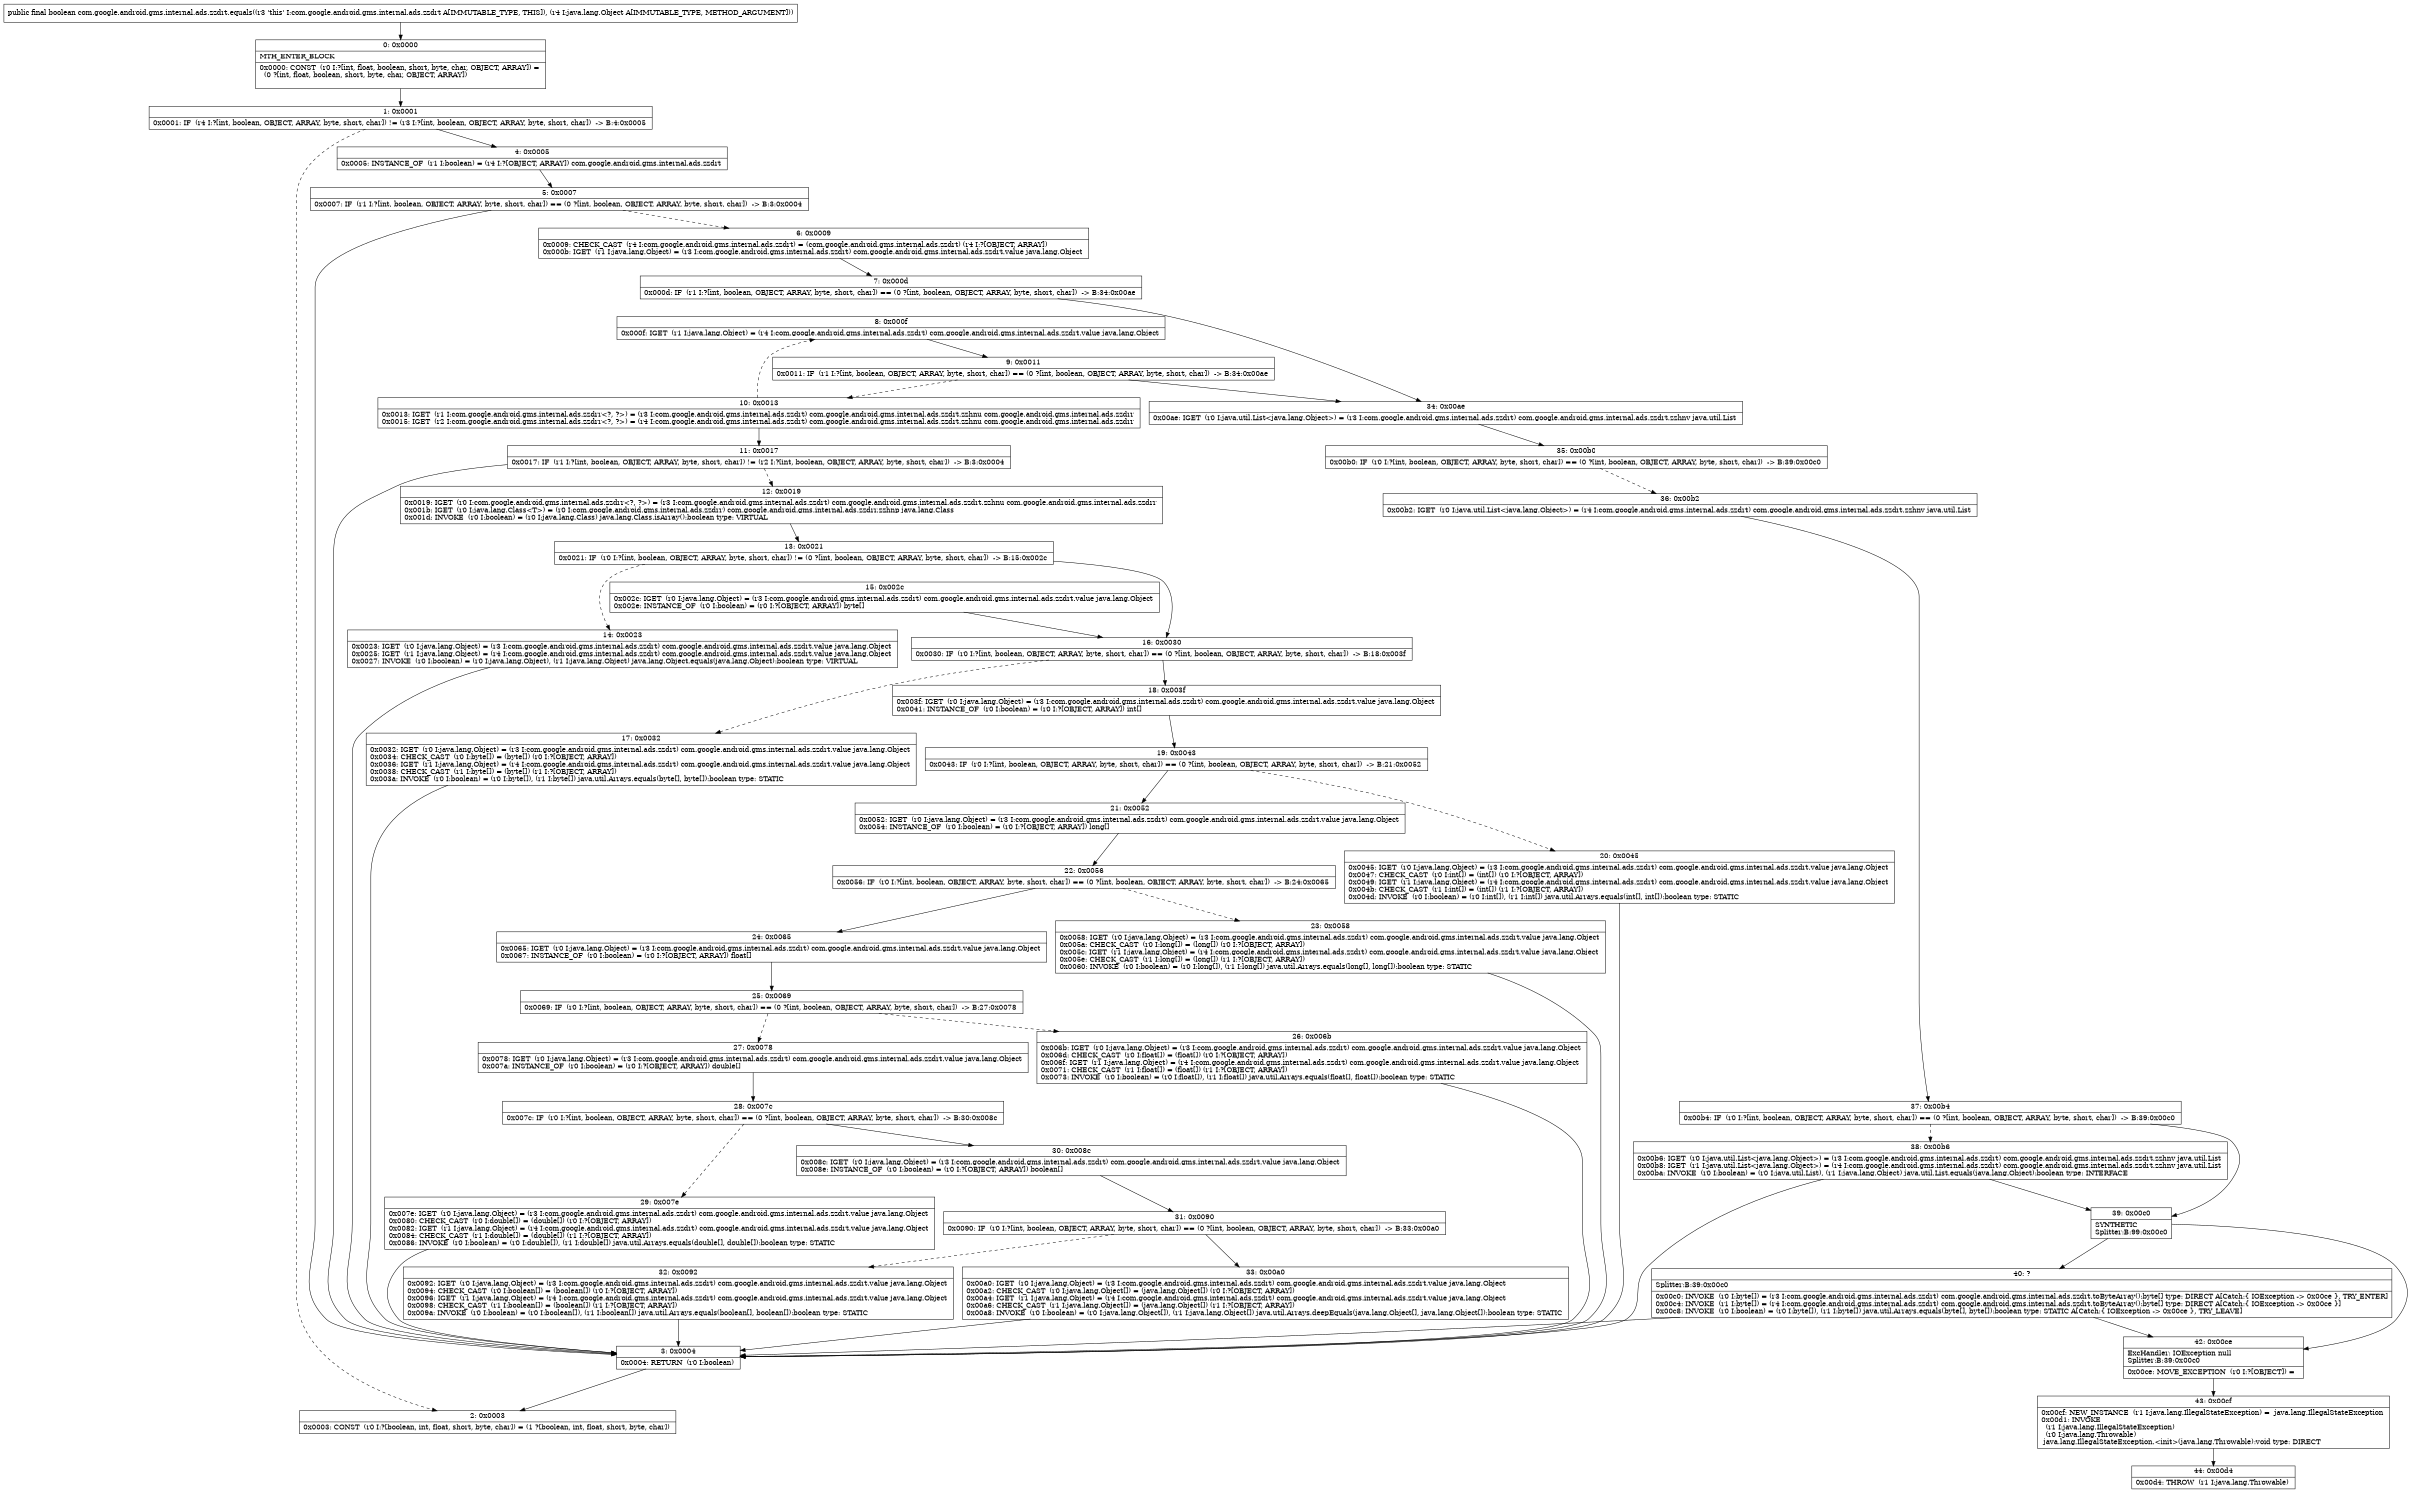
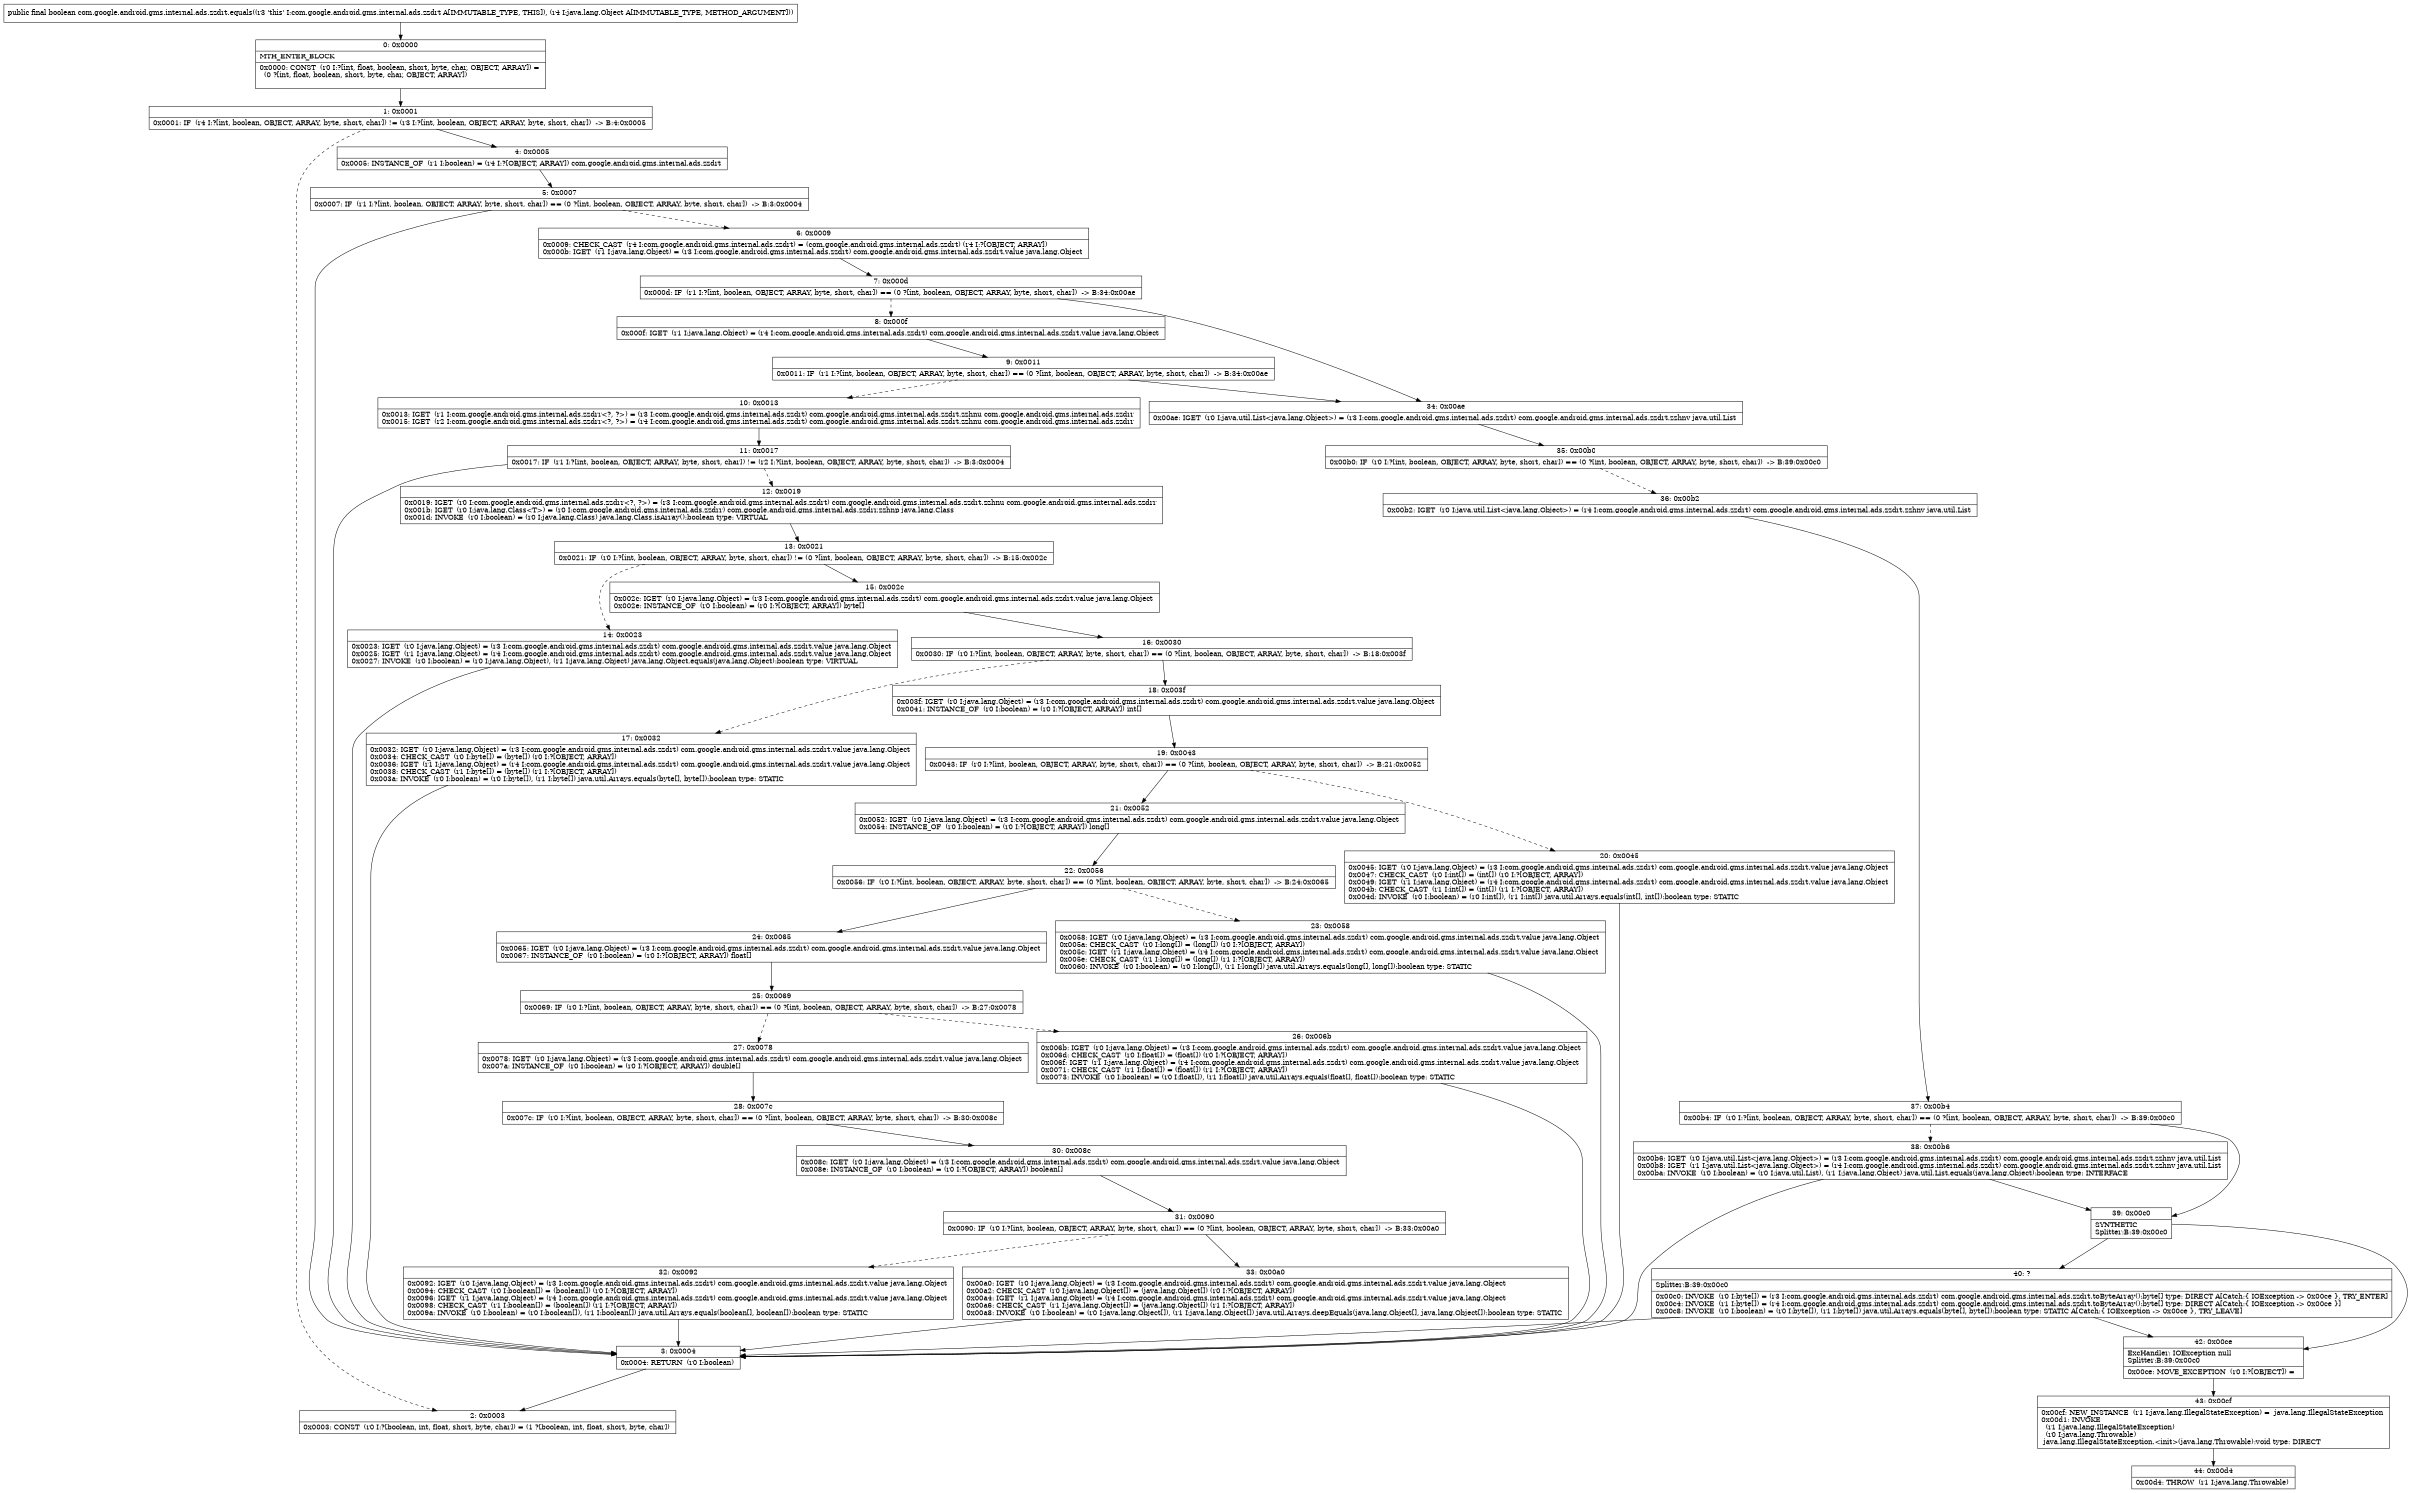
(769, 356) -> (891, 305)
(1136, 571) -> (839, 572)
(660, 1223) -> none
(2131, 1232) -> (2131, 1232)
